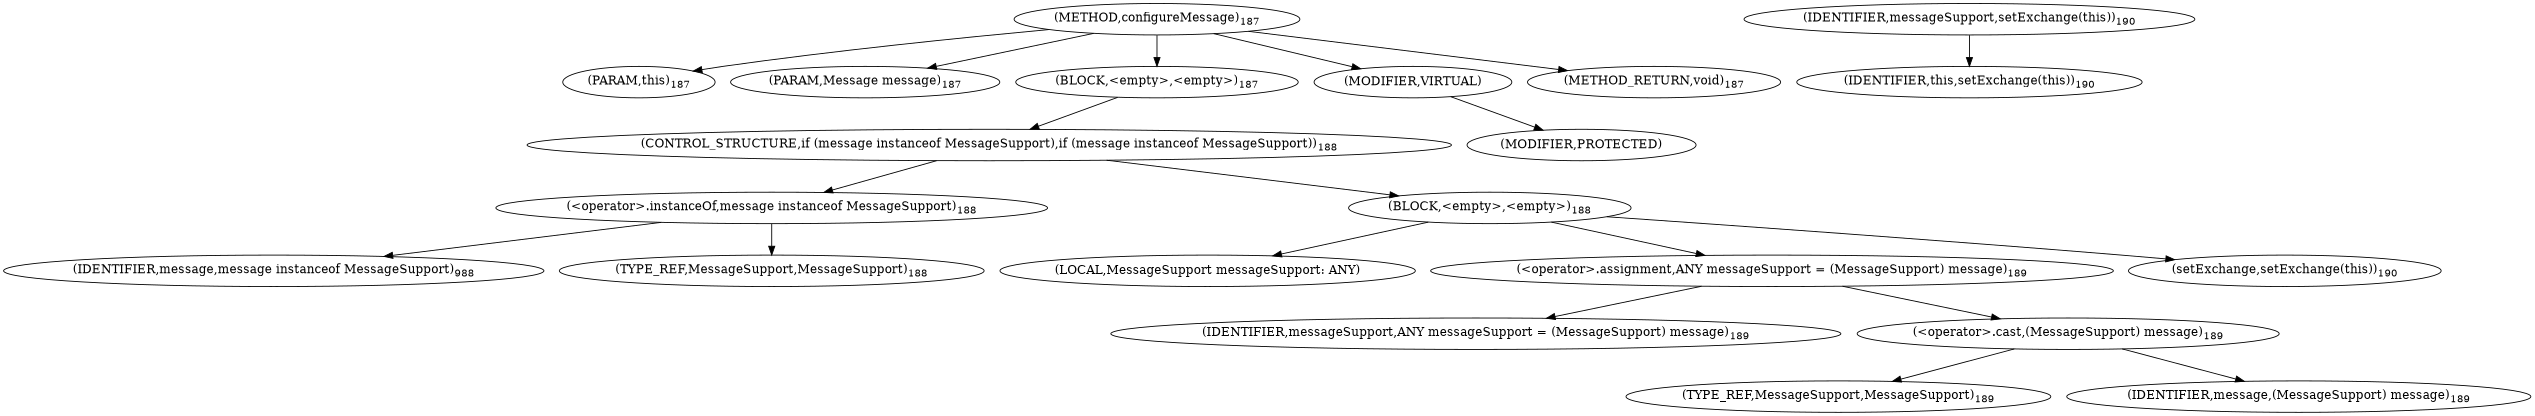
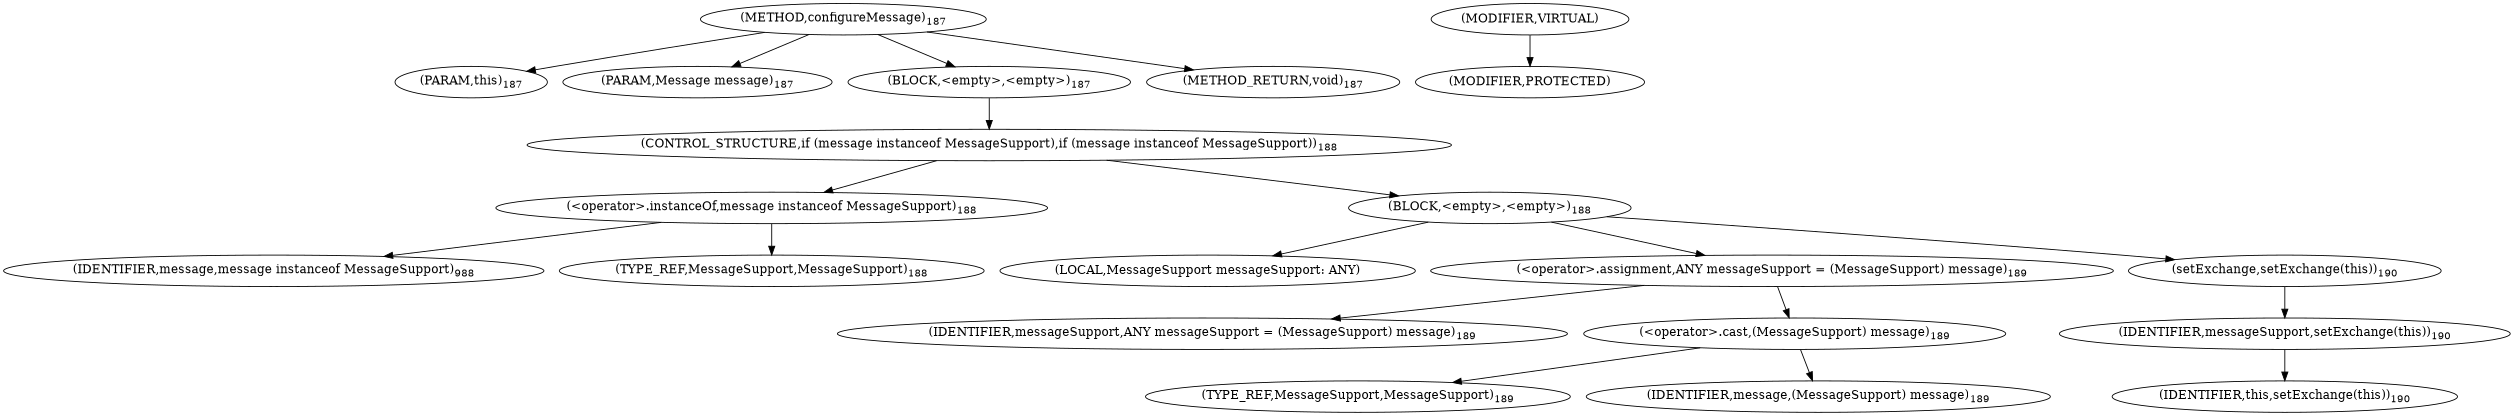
(1283, 50) -> none
none -> (2285, 298)
